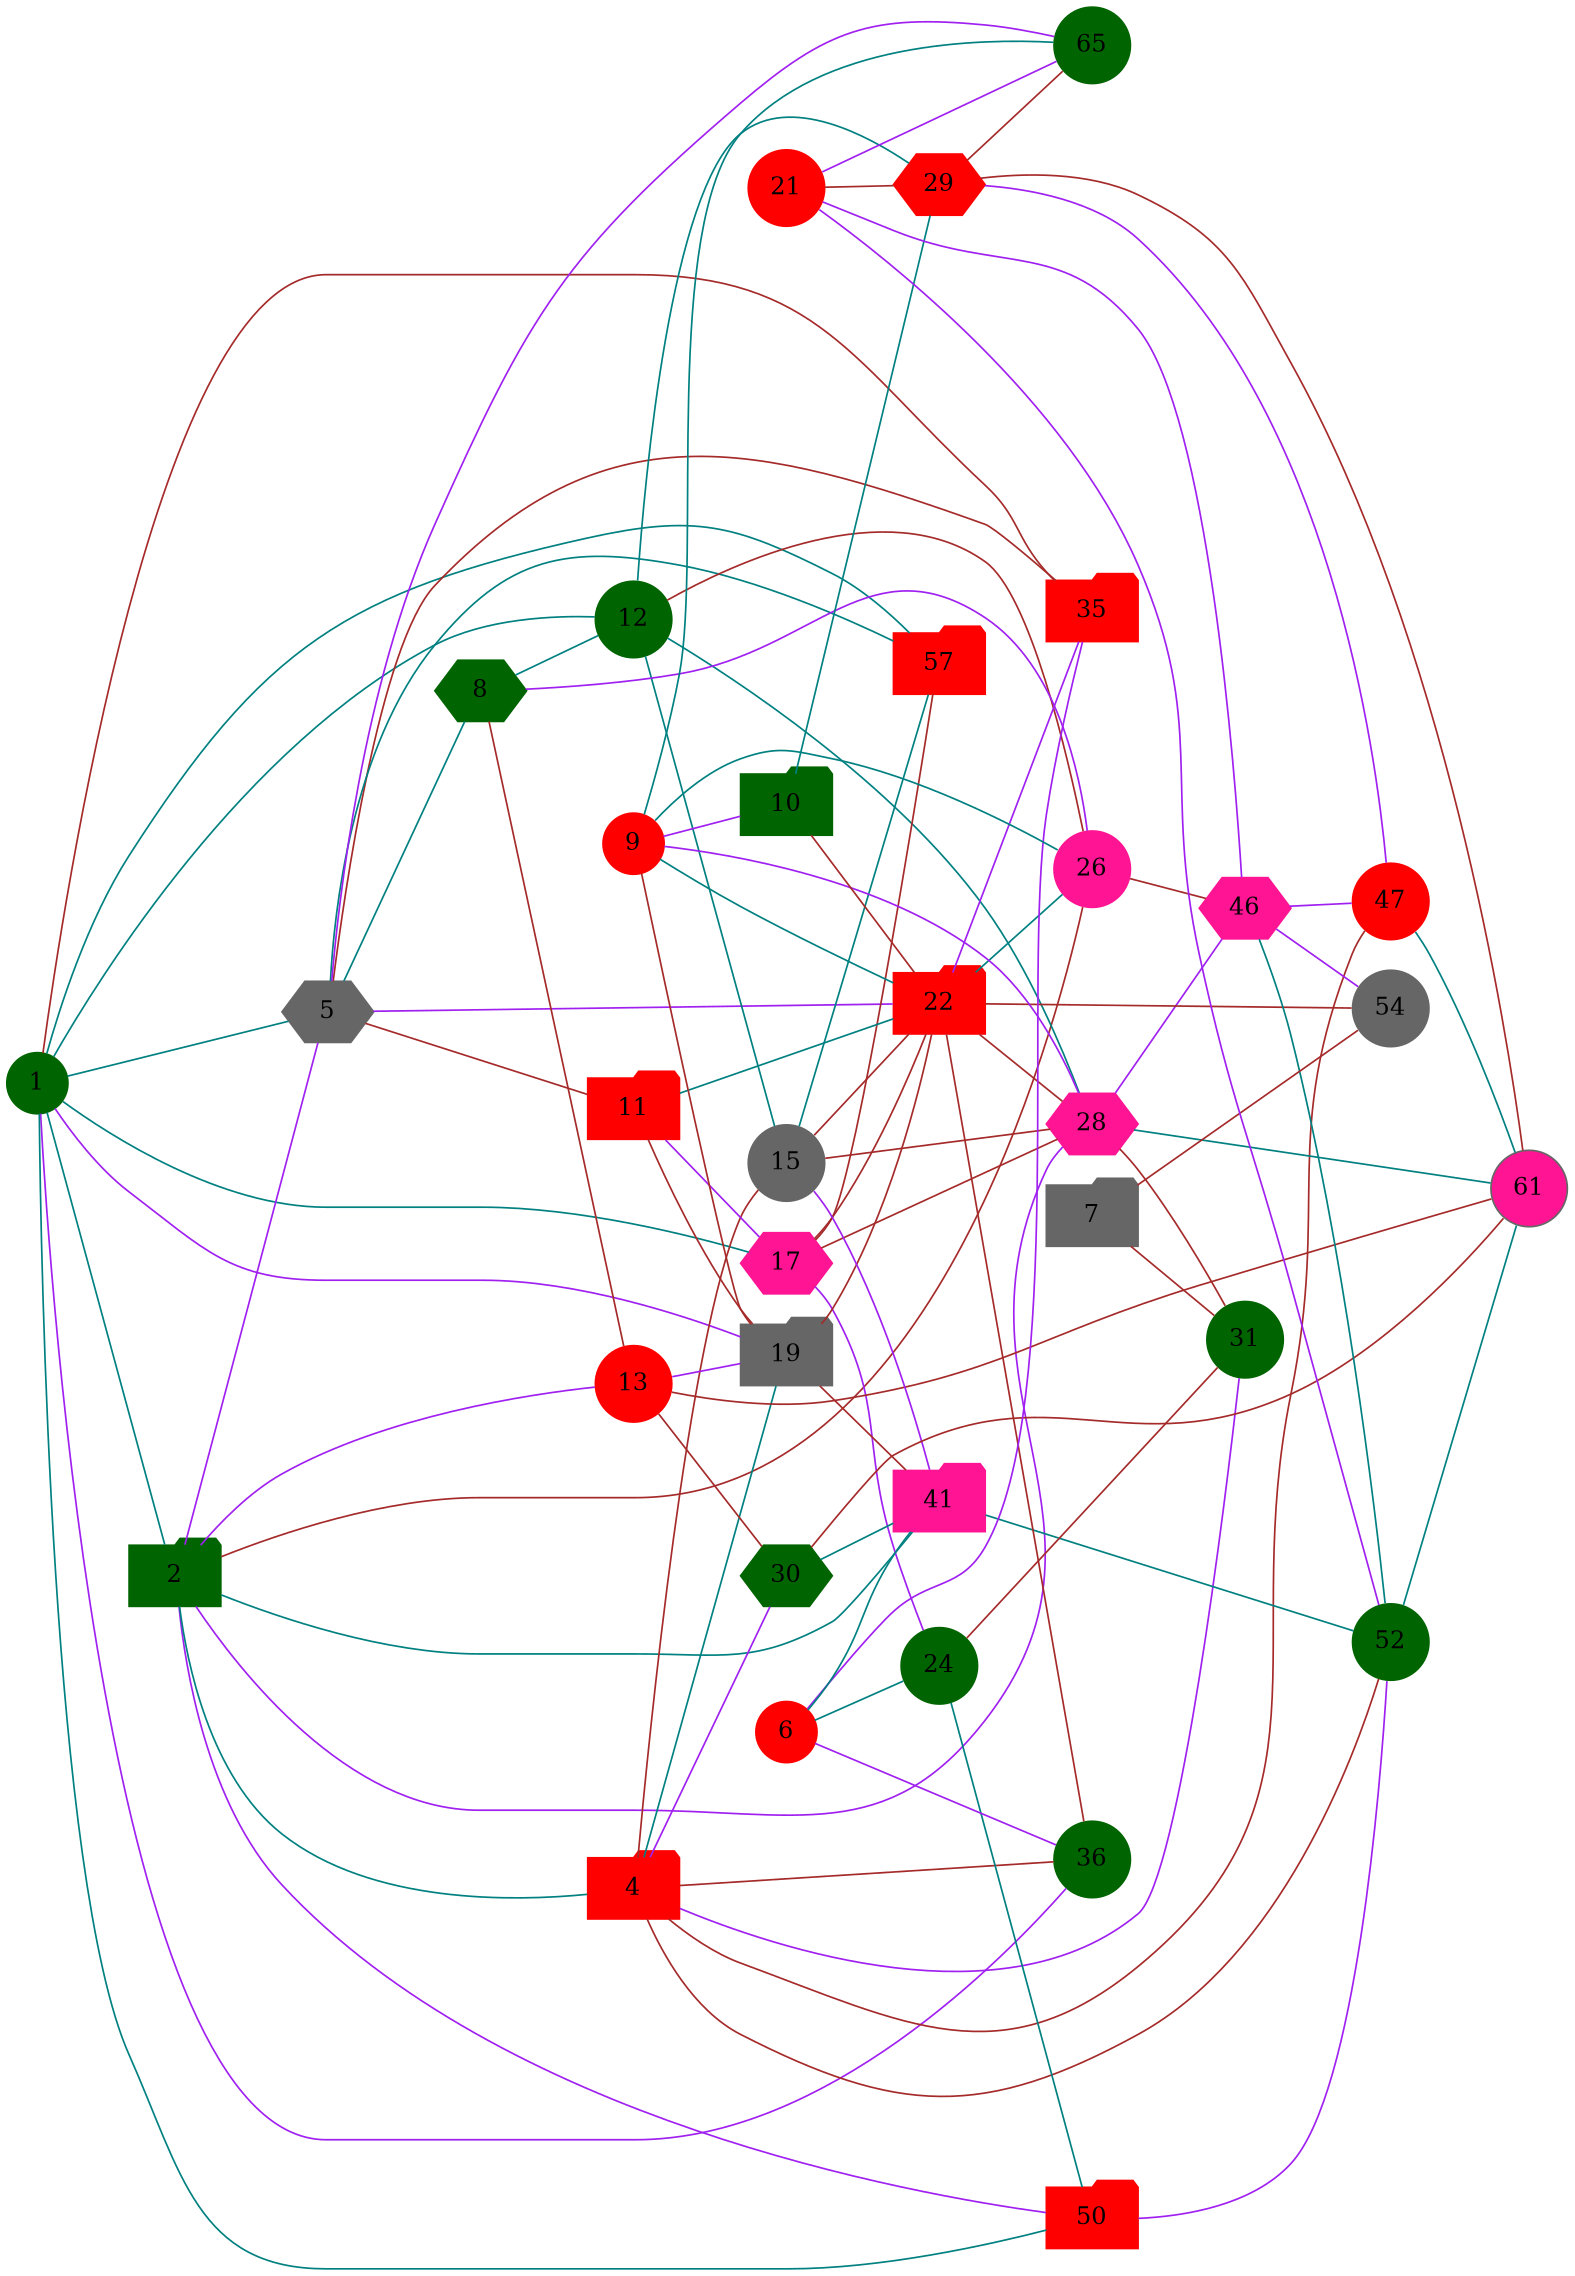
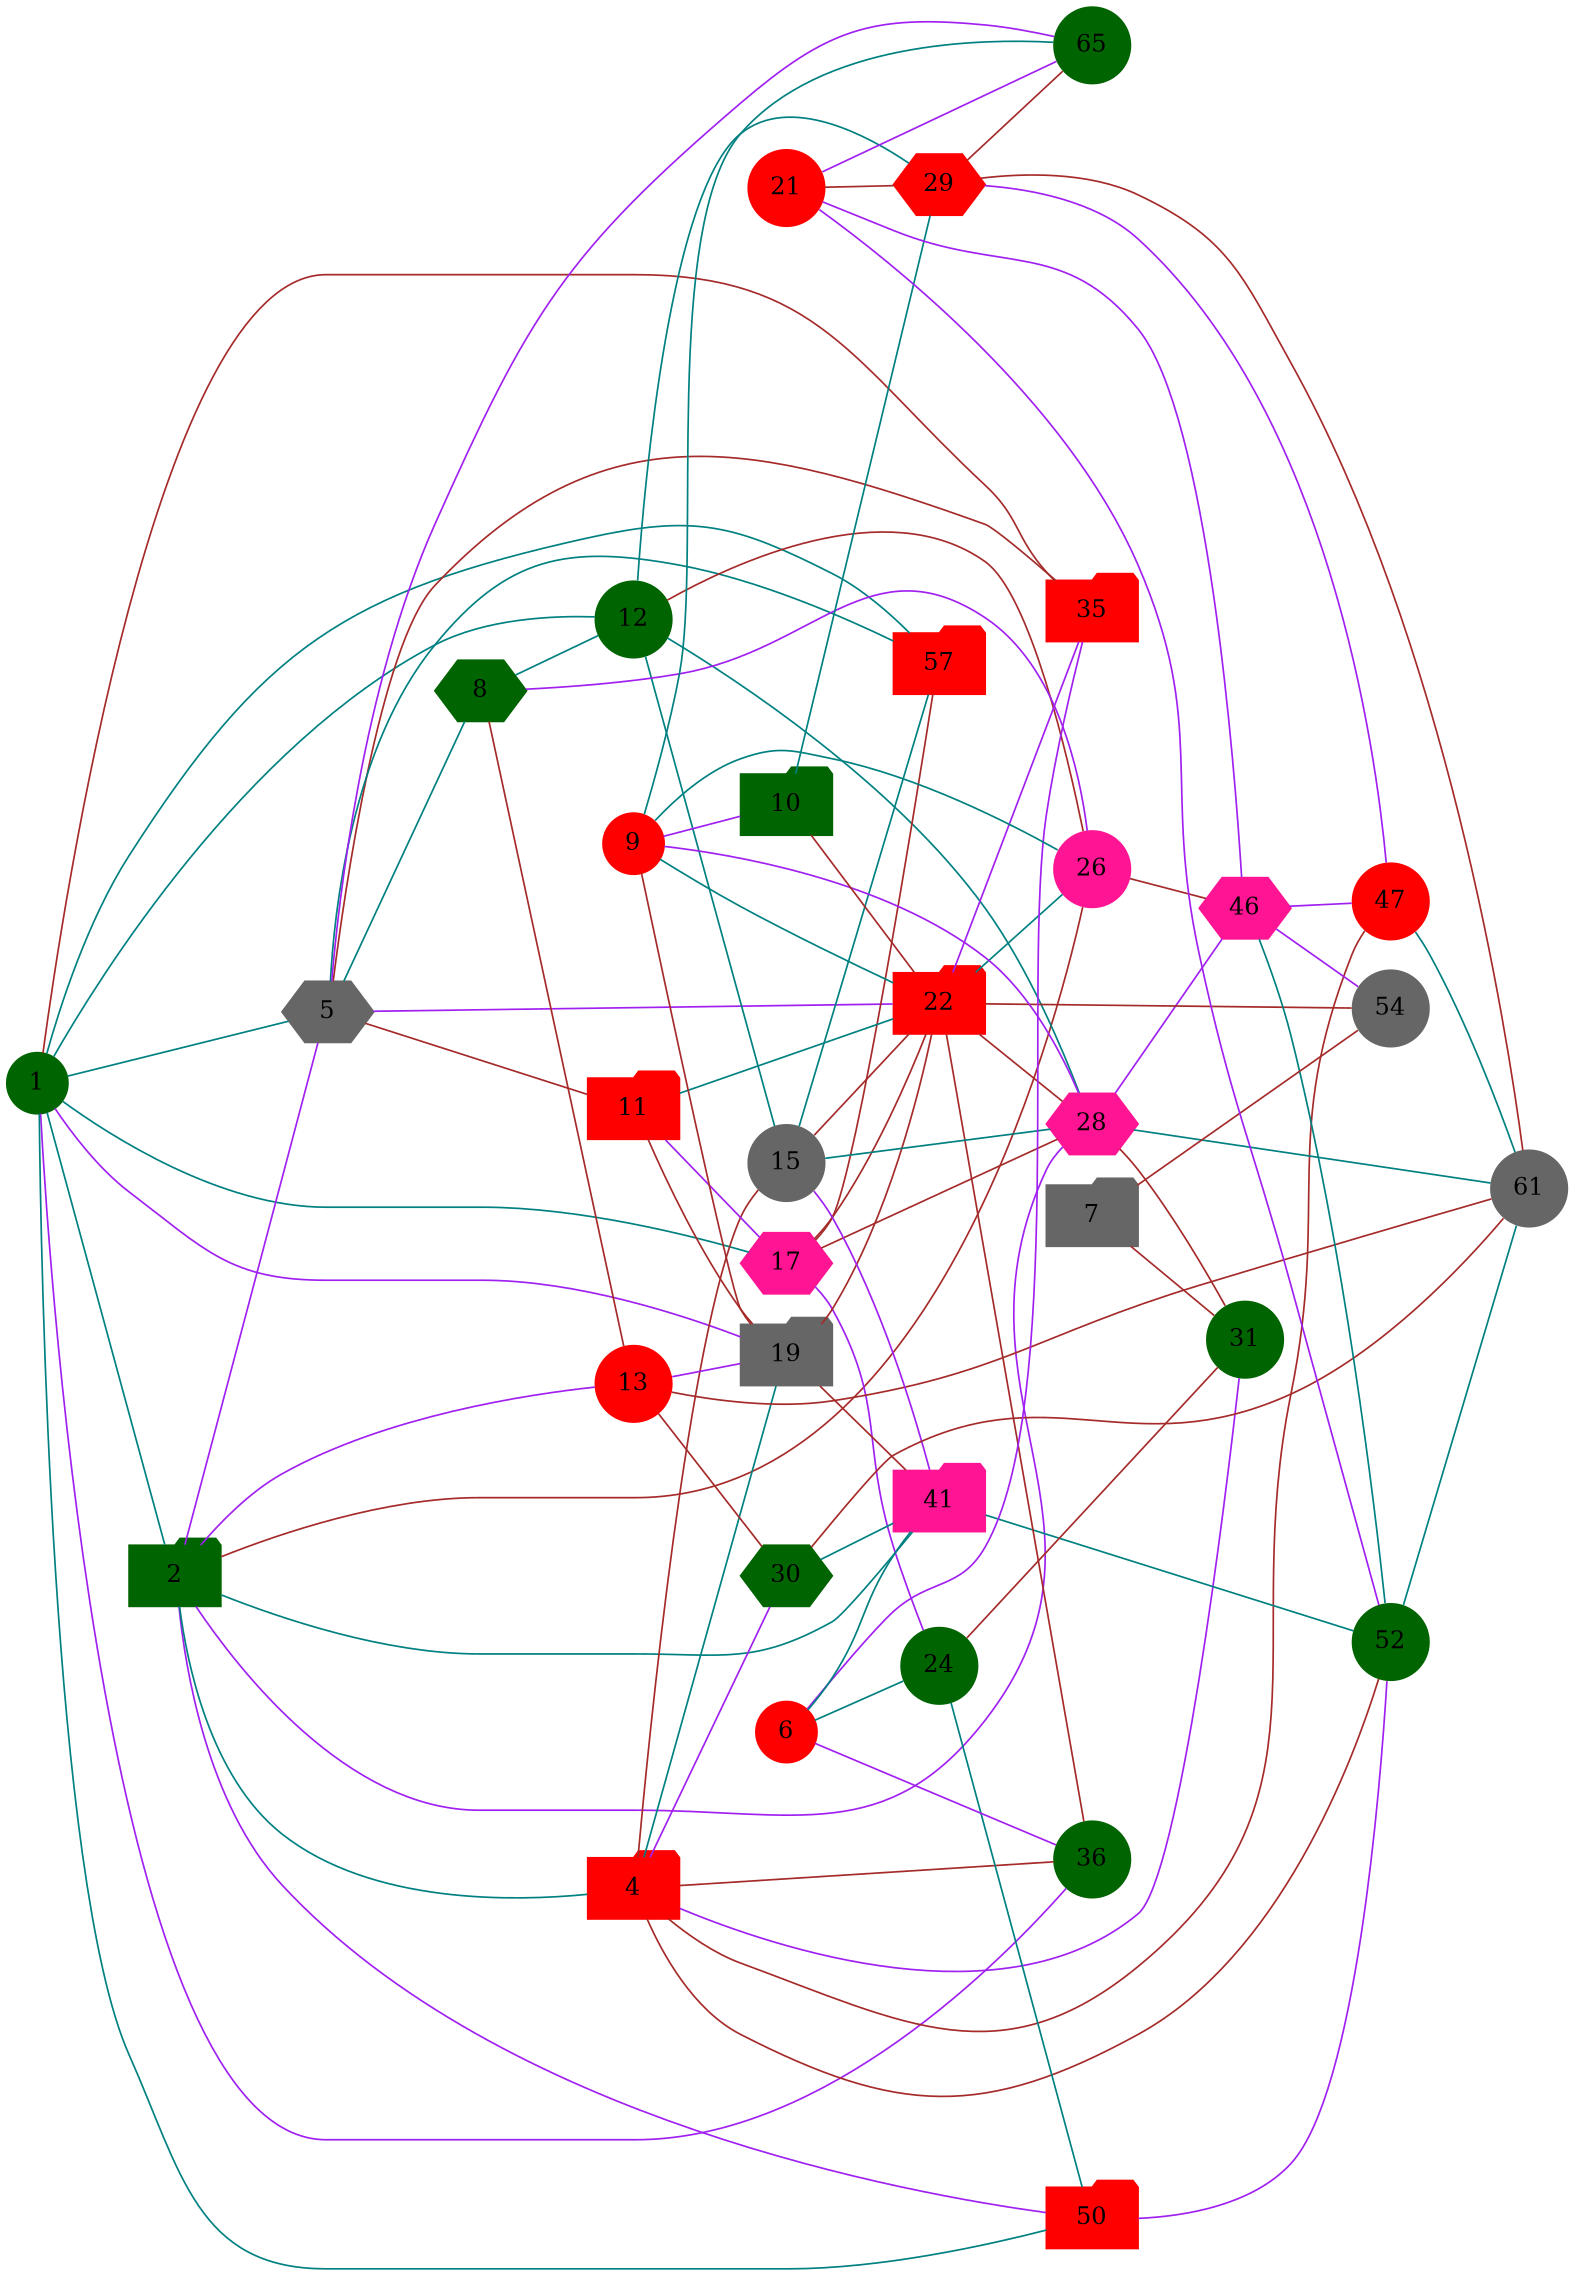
(938, 1144) -> (938, 1144)
(1529, 1189) -> (1529, 1189)
